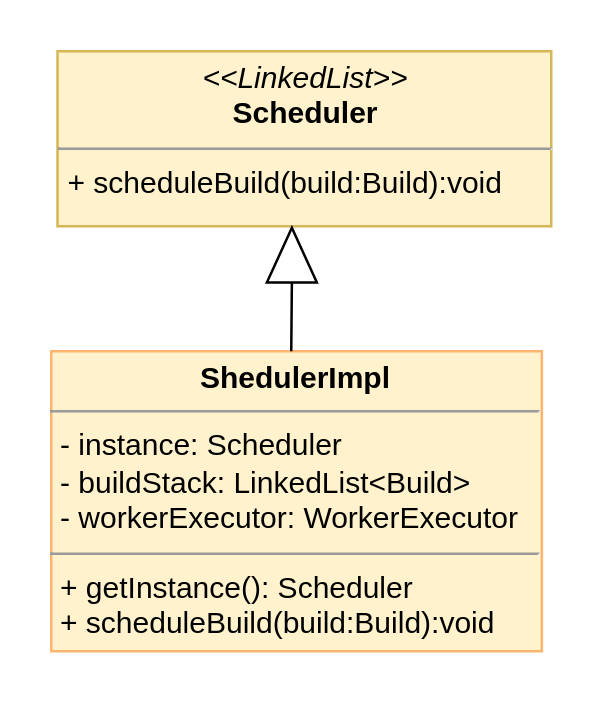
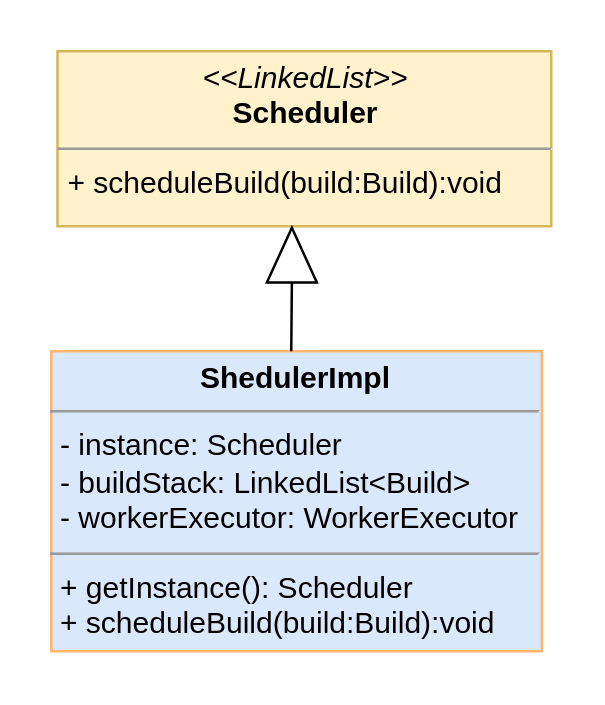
(297, 501) -> (297, 501)
